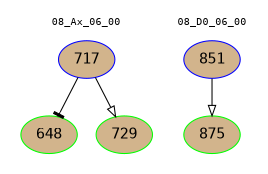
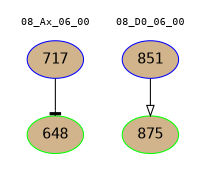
(124, 135) -> none
